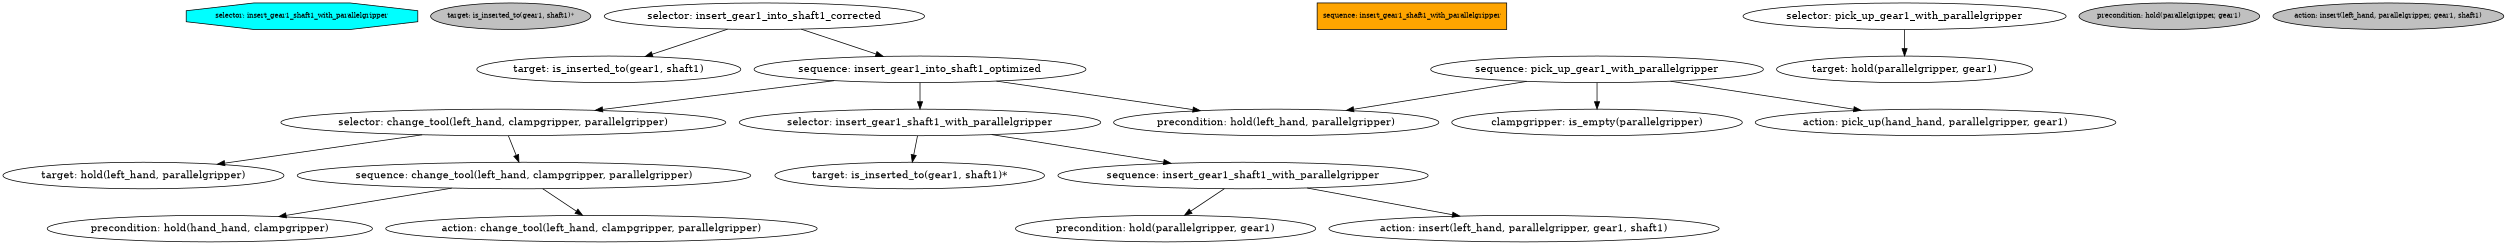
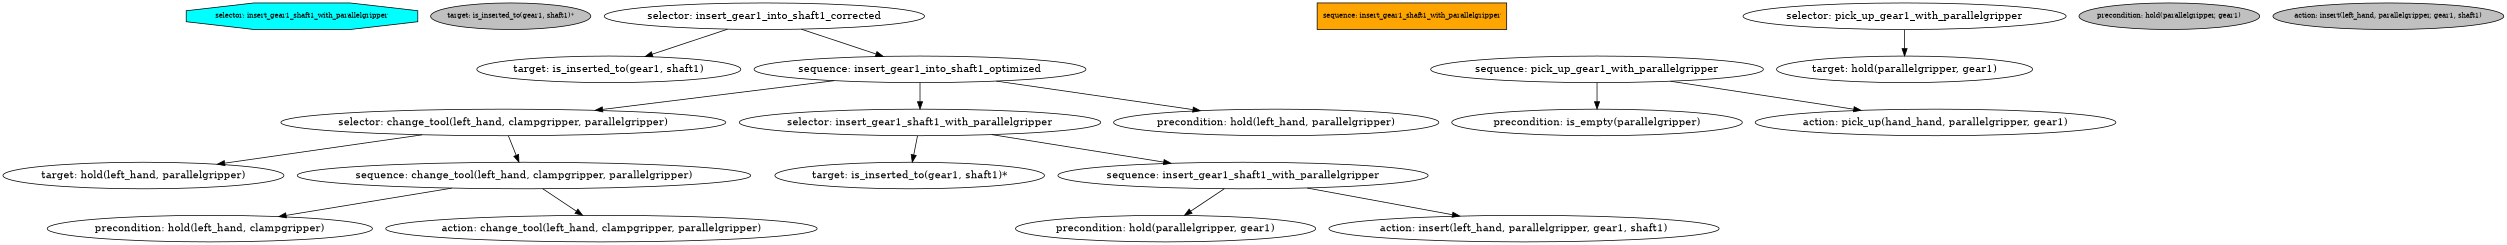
(1440, 95) -> none
(1597, 122) -> (1597, 122)
(210, 229) -> (210, 229)
